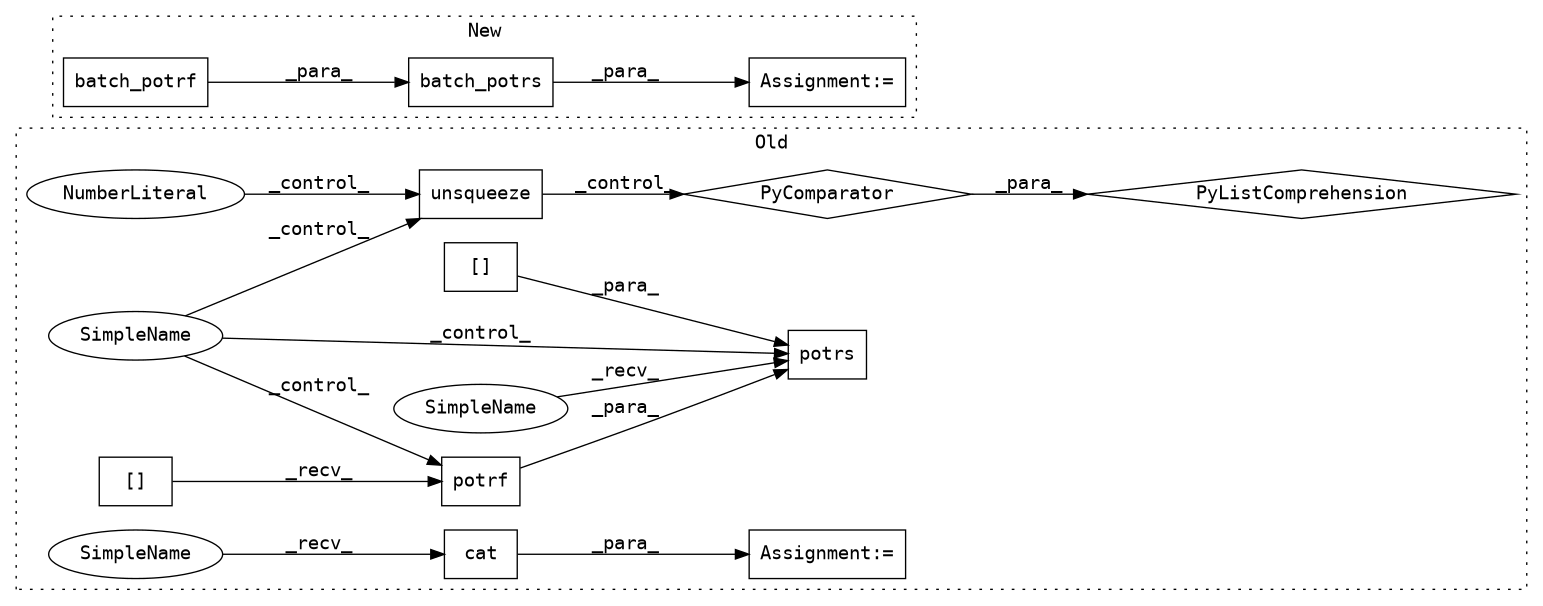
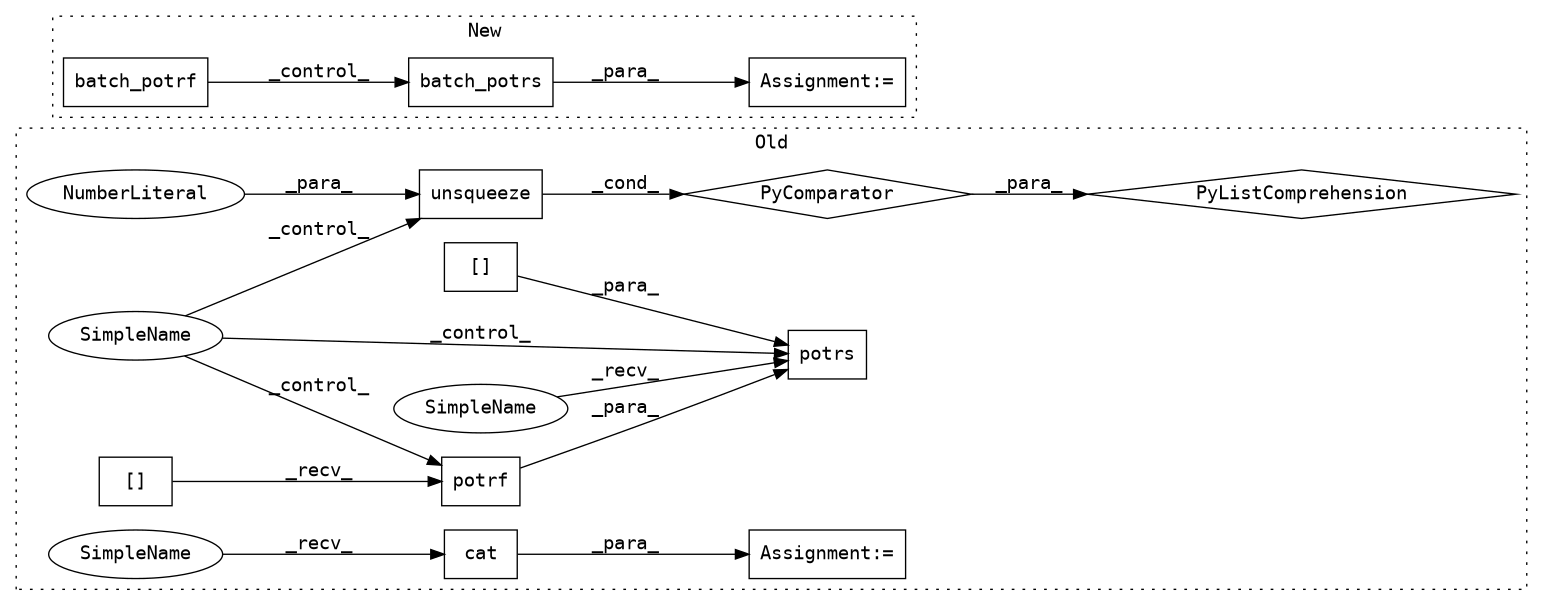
(319, 72) -> (319, 72)
(319, 184) -> (319, 184)
(626, 184) -> (626, 184)
